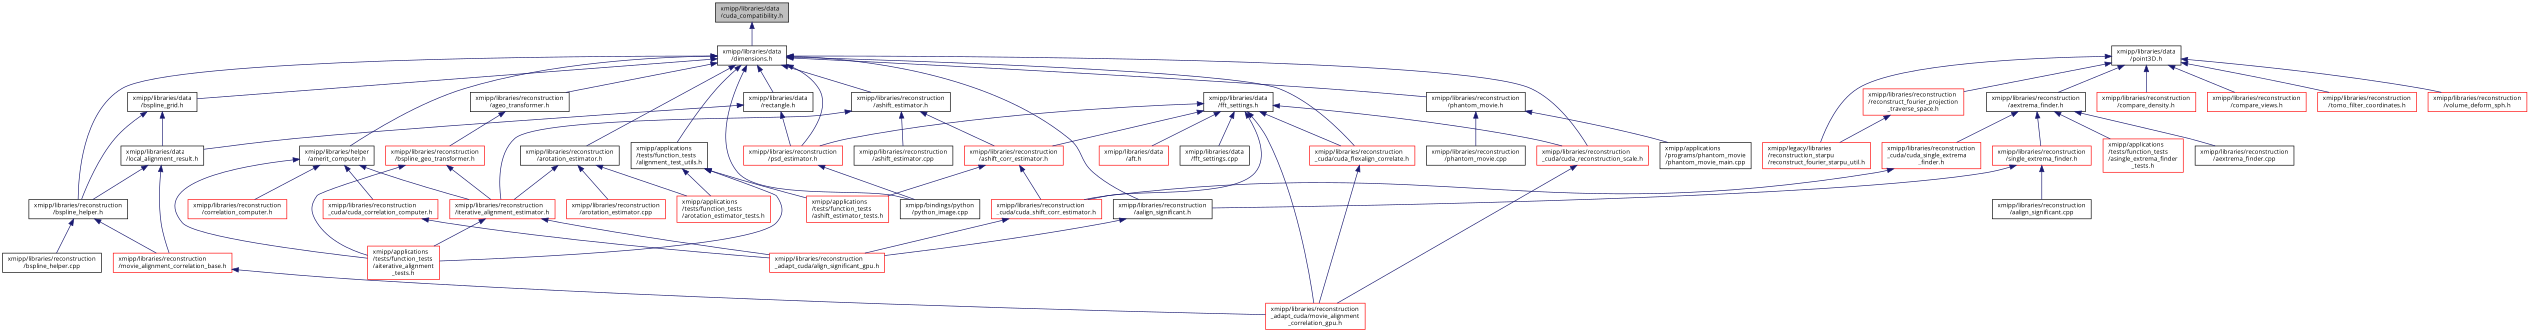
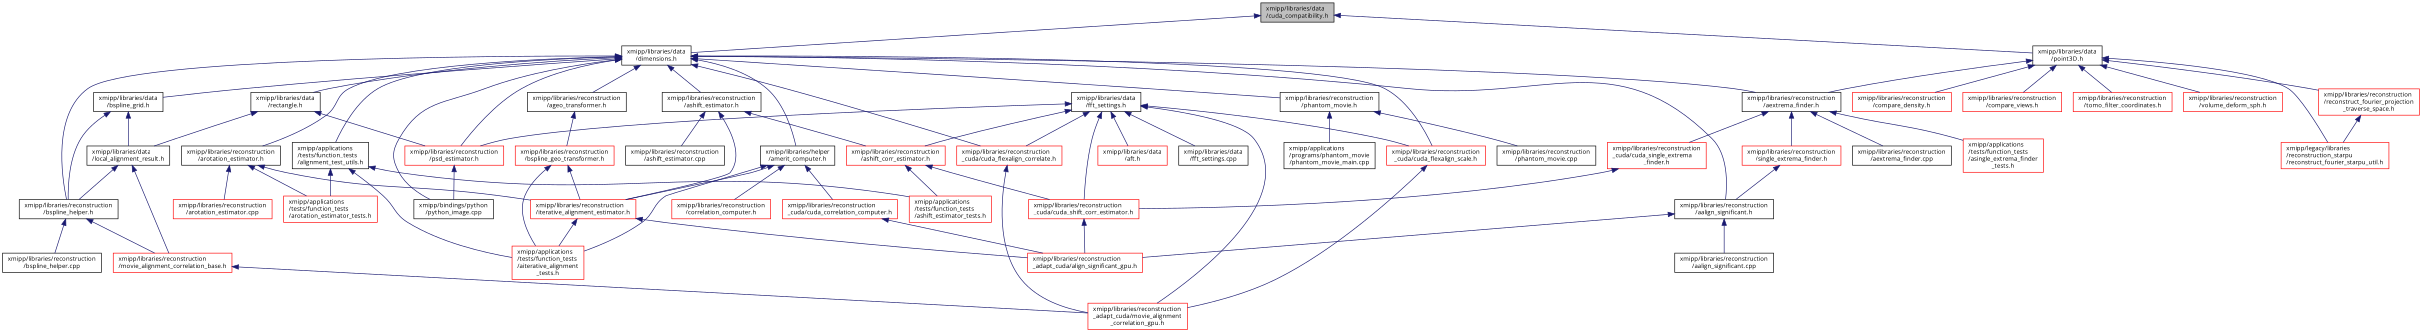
none -> (1687, 34)
none -> (1254, 65)
(1593, 156) -> (1436, 156)
(2042, 186) -> (1724, 239)
